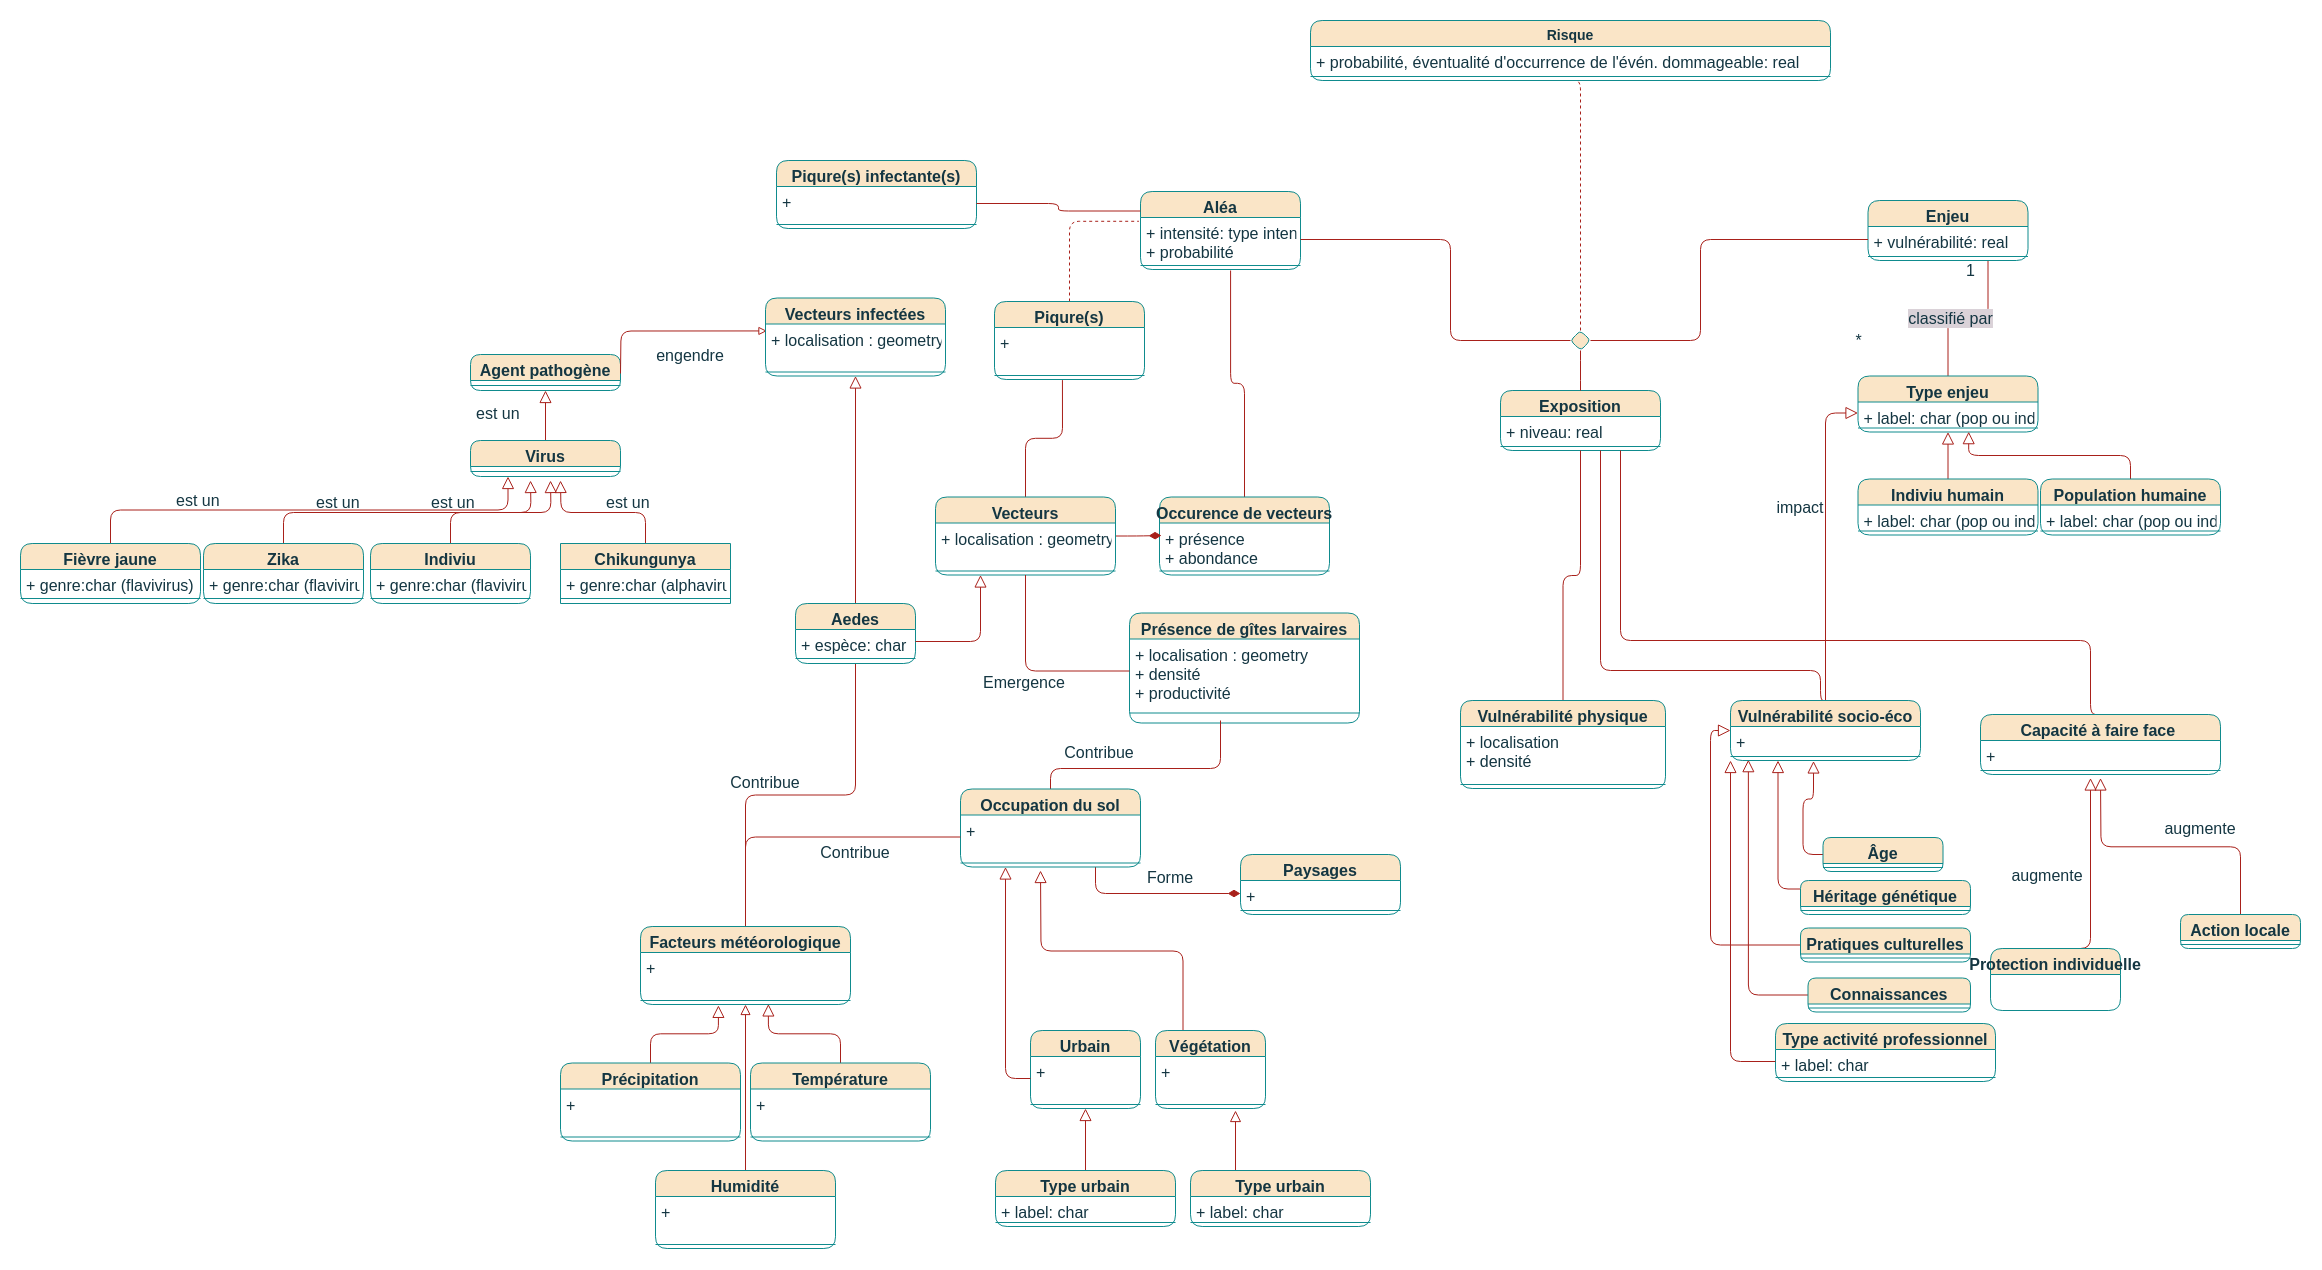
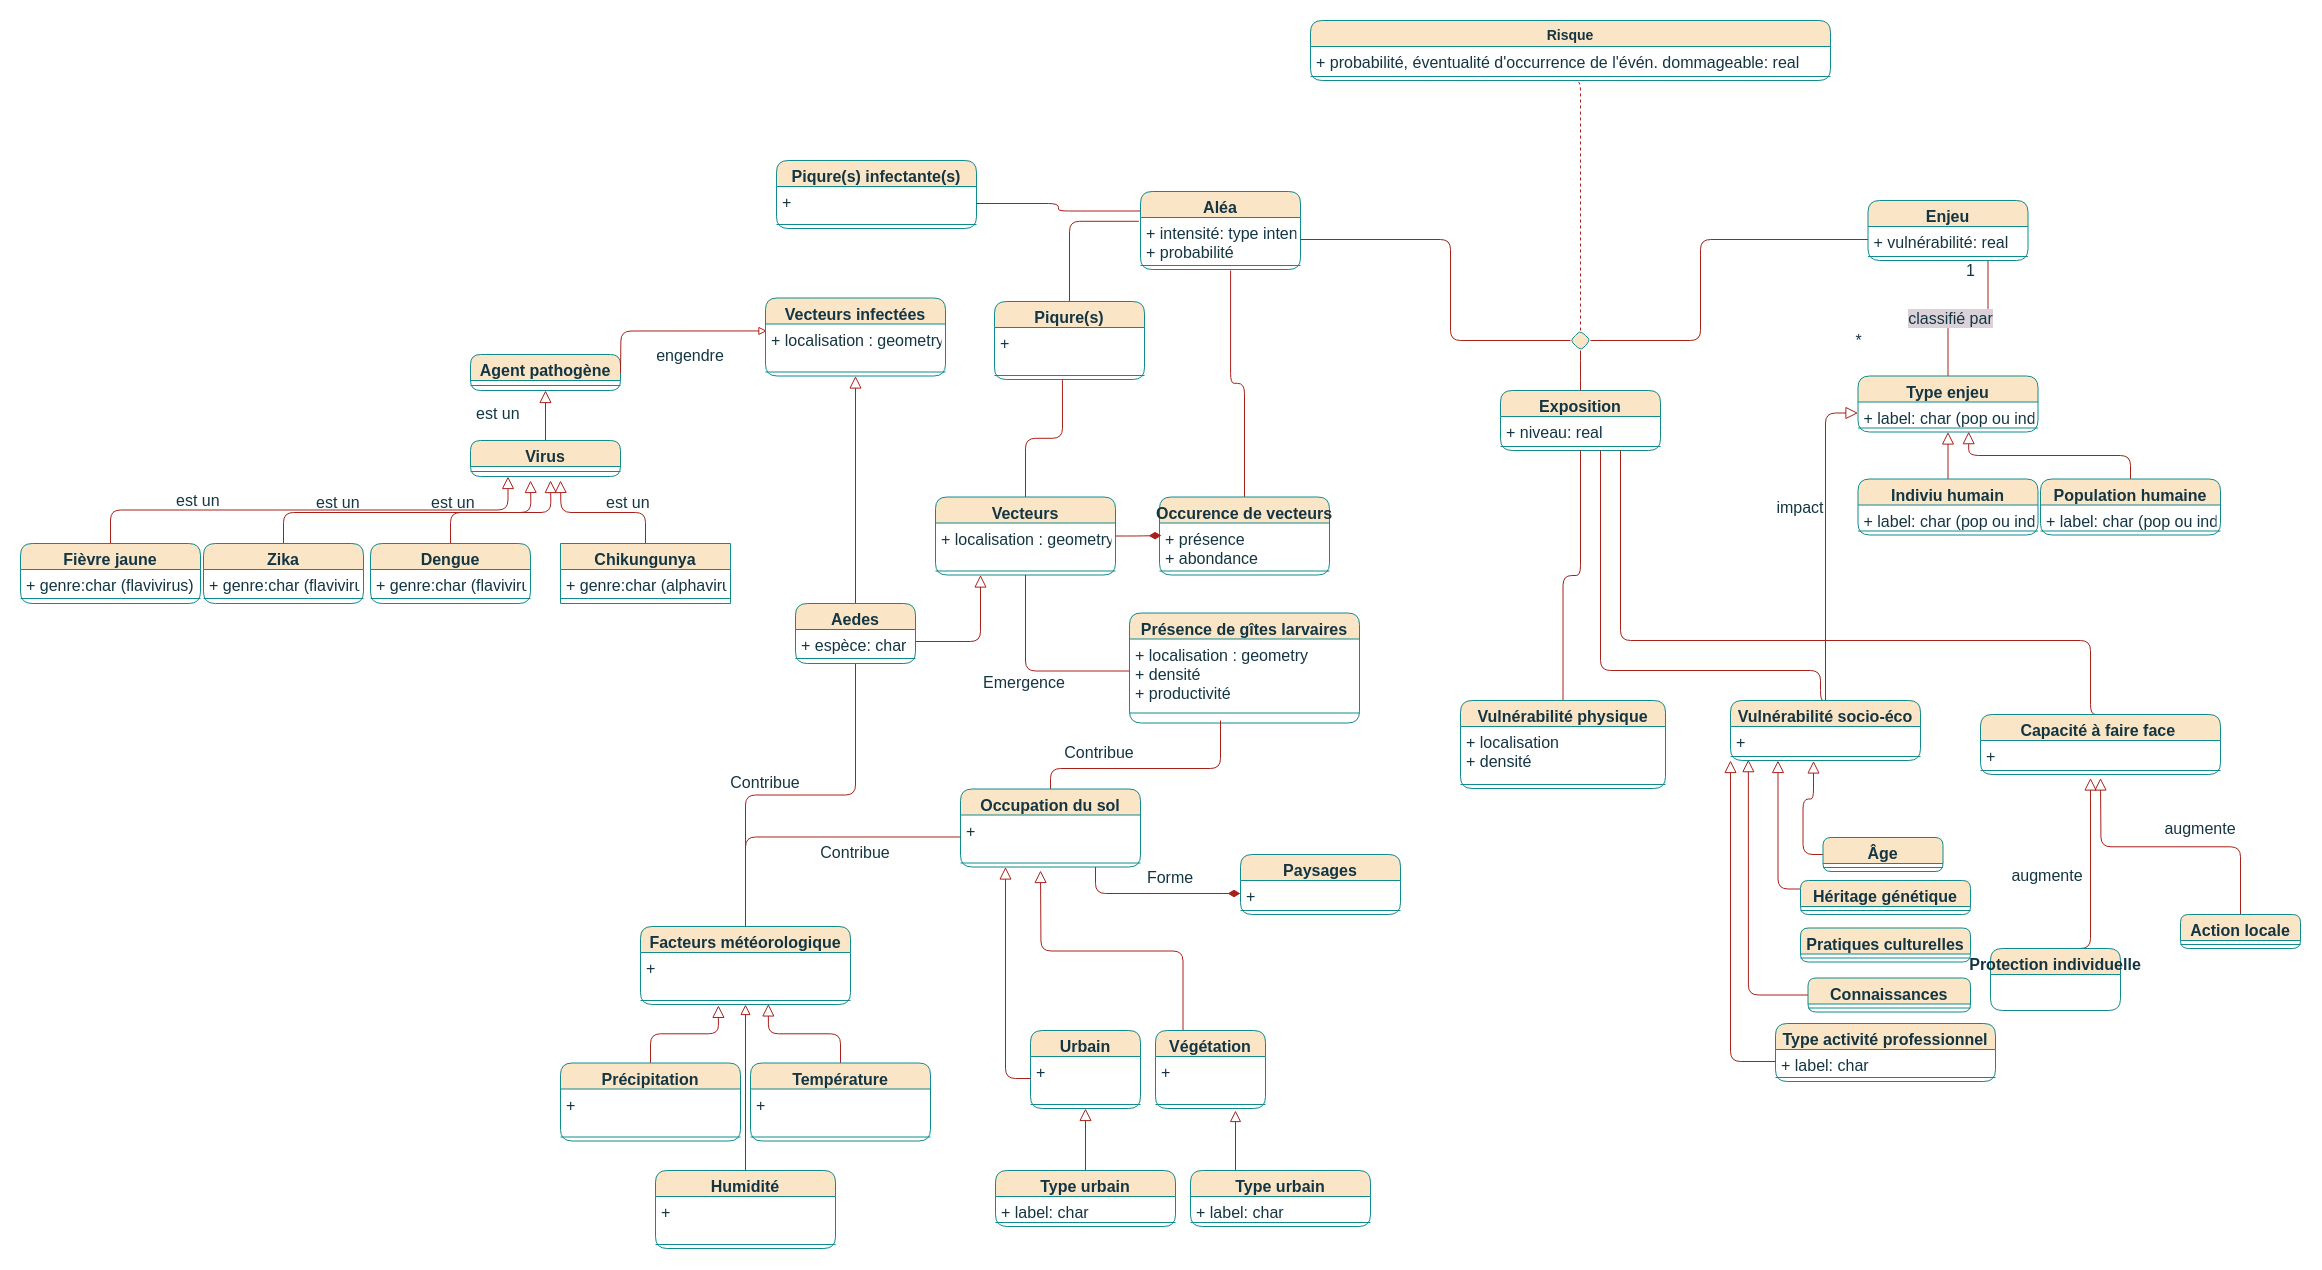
(1070, 232) -> (1070, 232)
(450, 560) -> (450, 560)
(1711, 837) -> none
